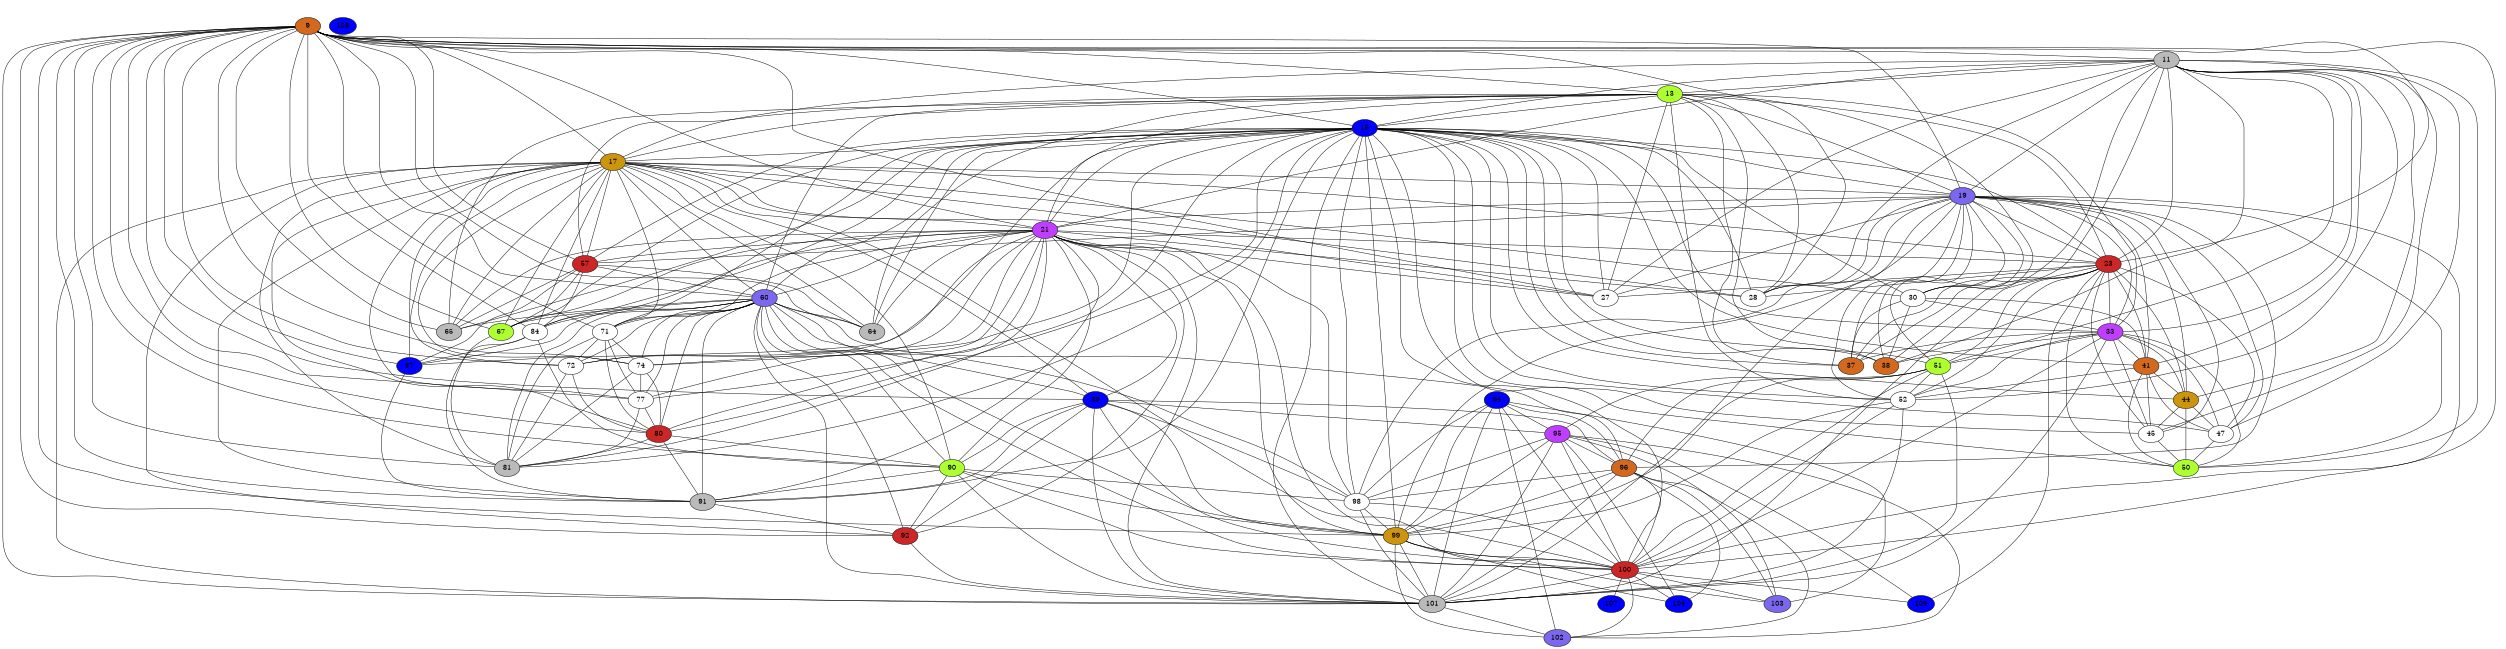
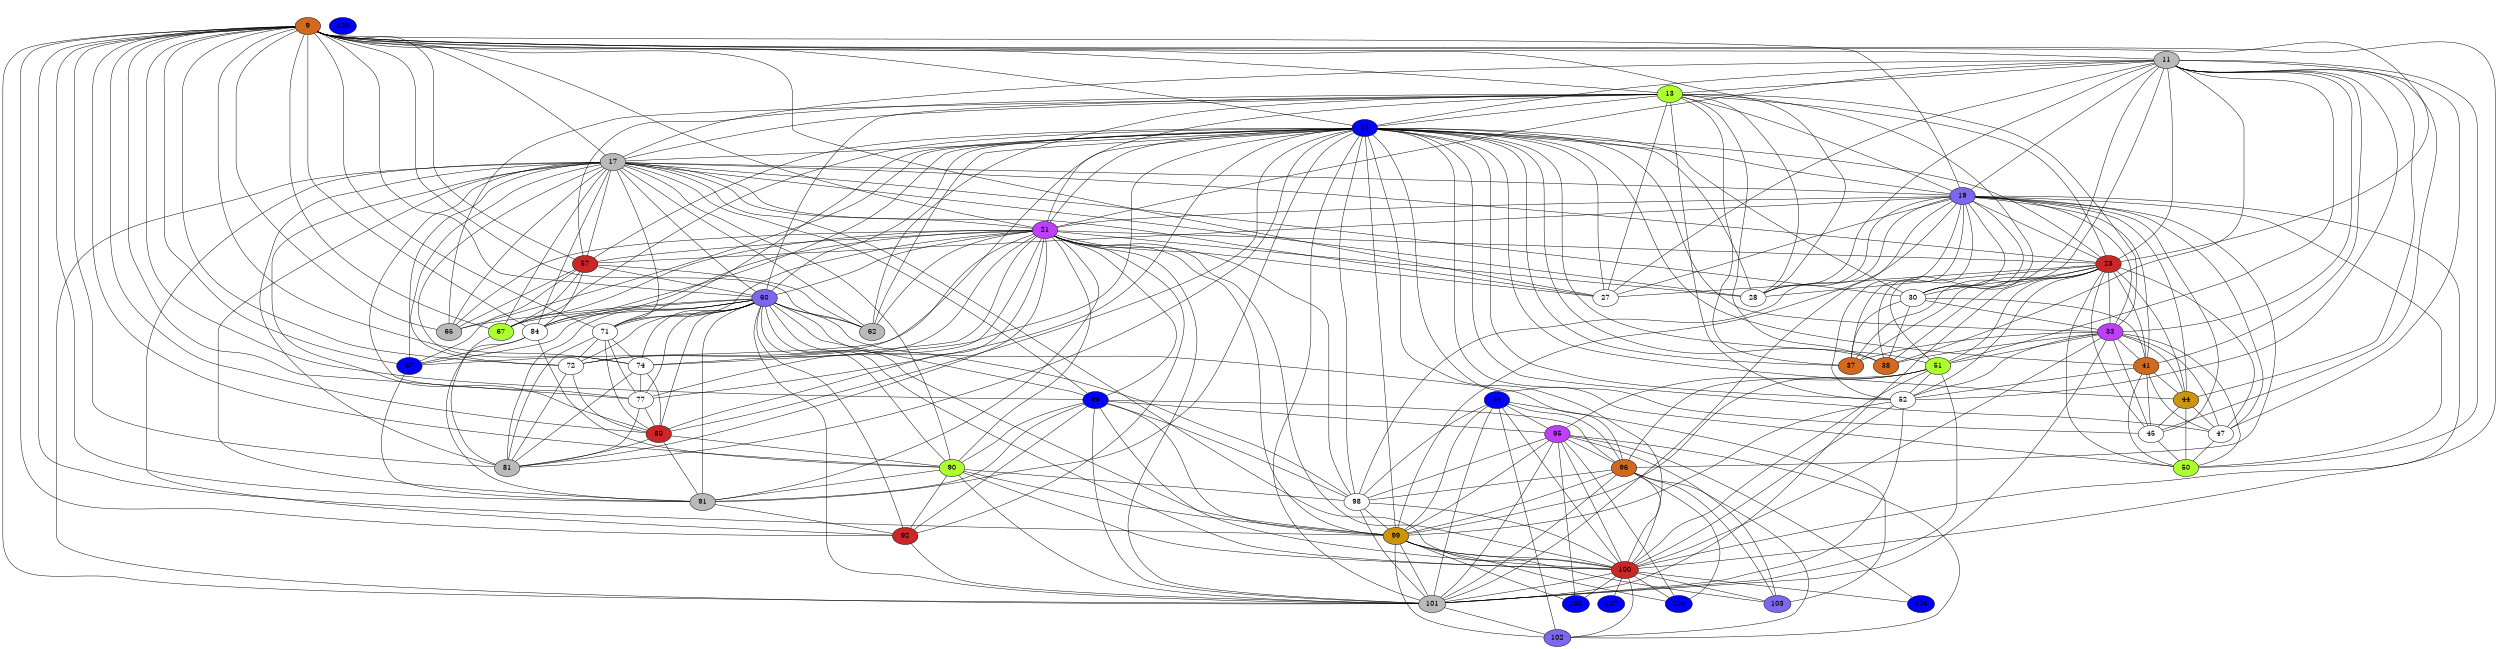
(613, 162) -> (613, 162)
(872, 332) -> (872, 332)
(2048, 443) -> (2011, 281)
none -> (1576, 604)
